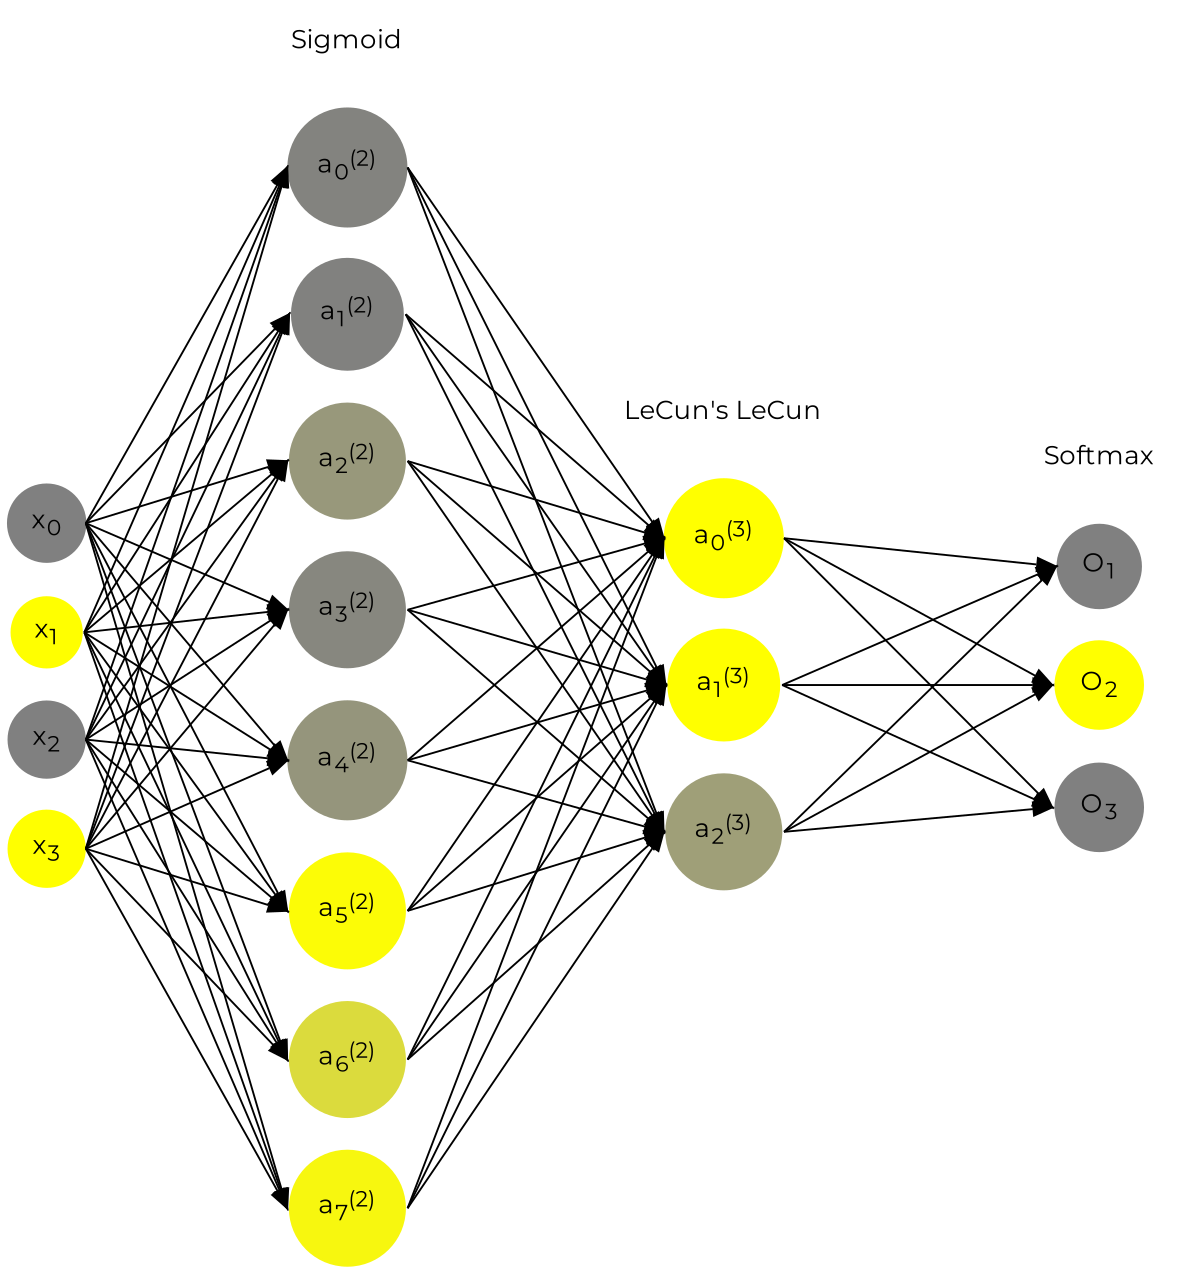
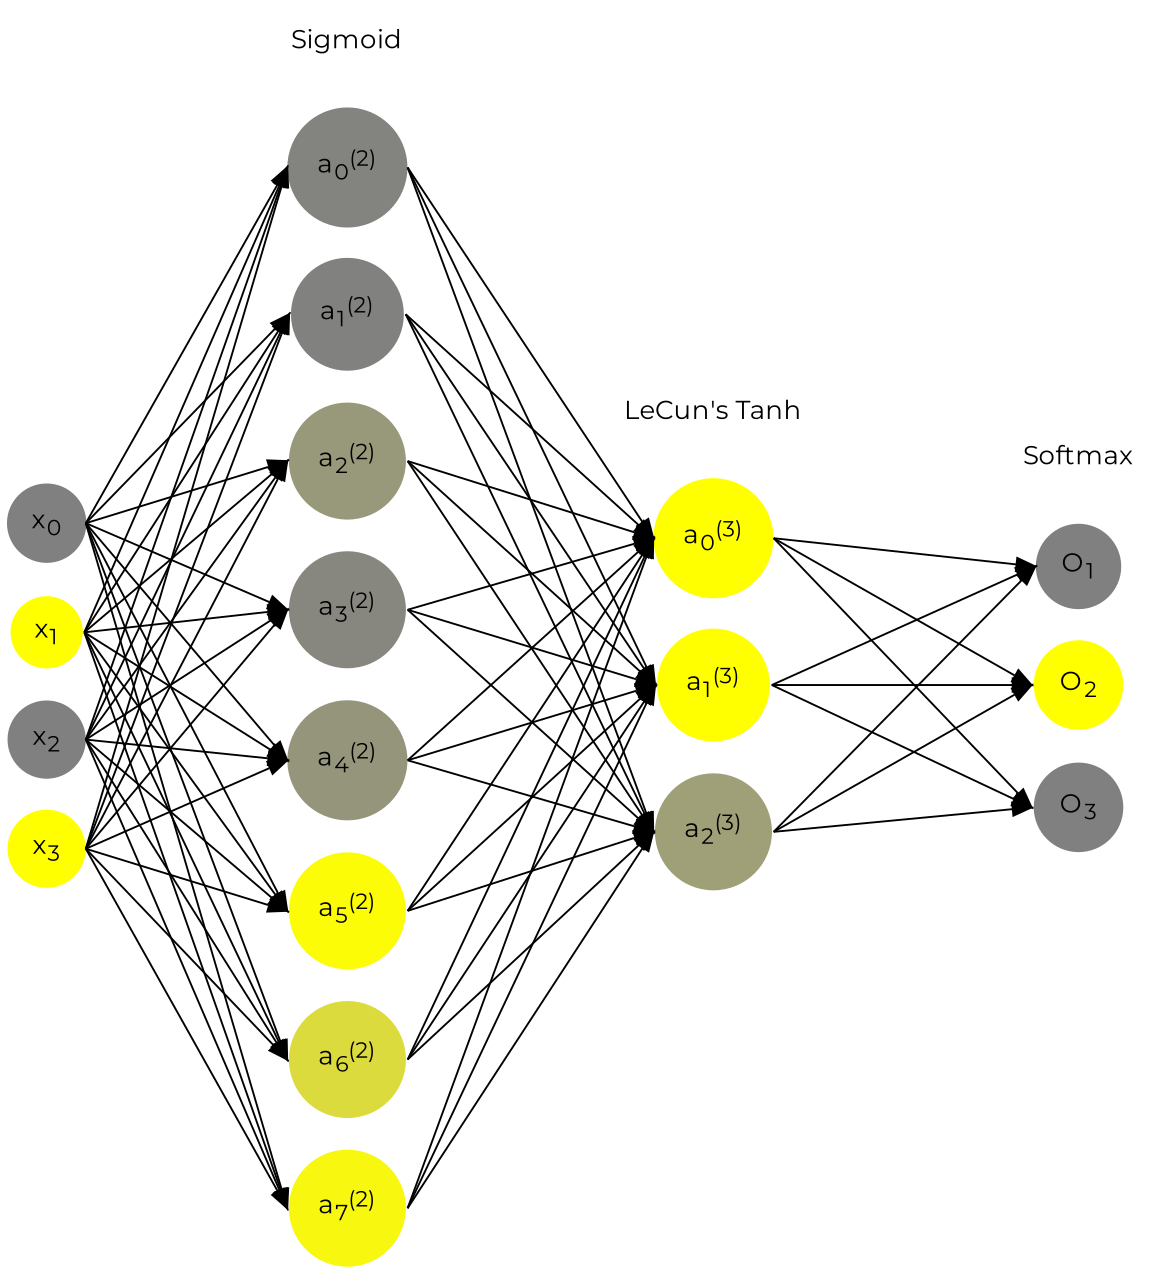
(724, 412) -> (713, 412)
